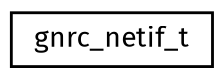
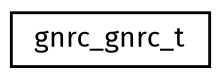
(112, 40) -> (110, 40)
